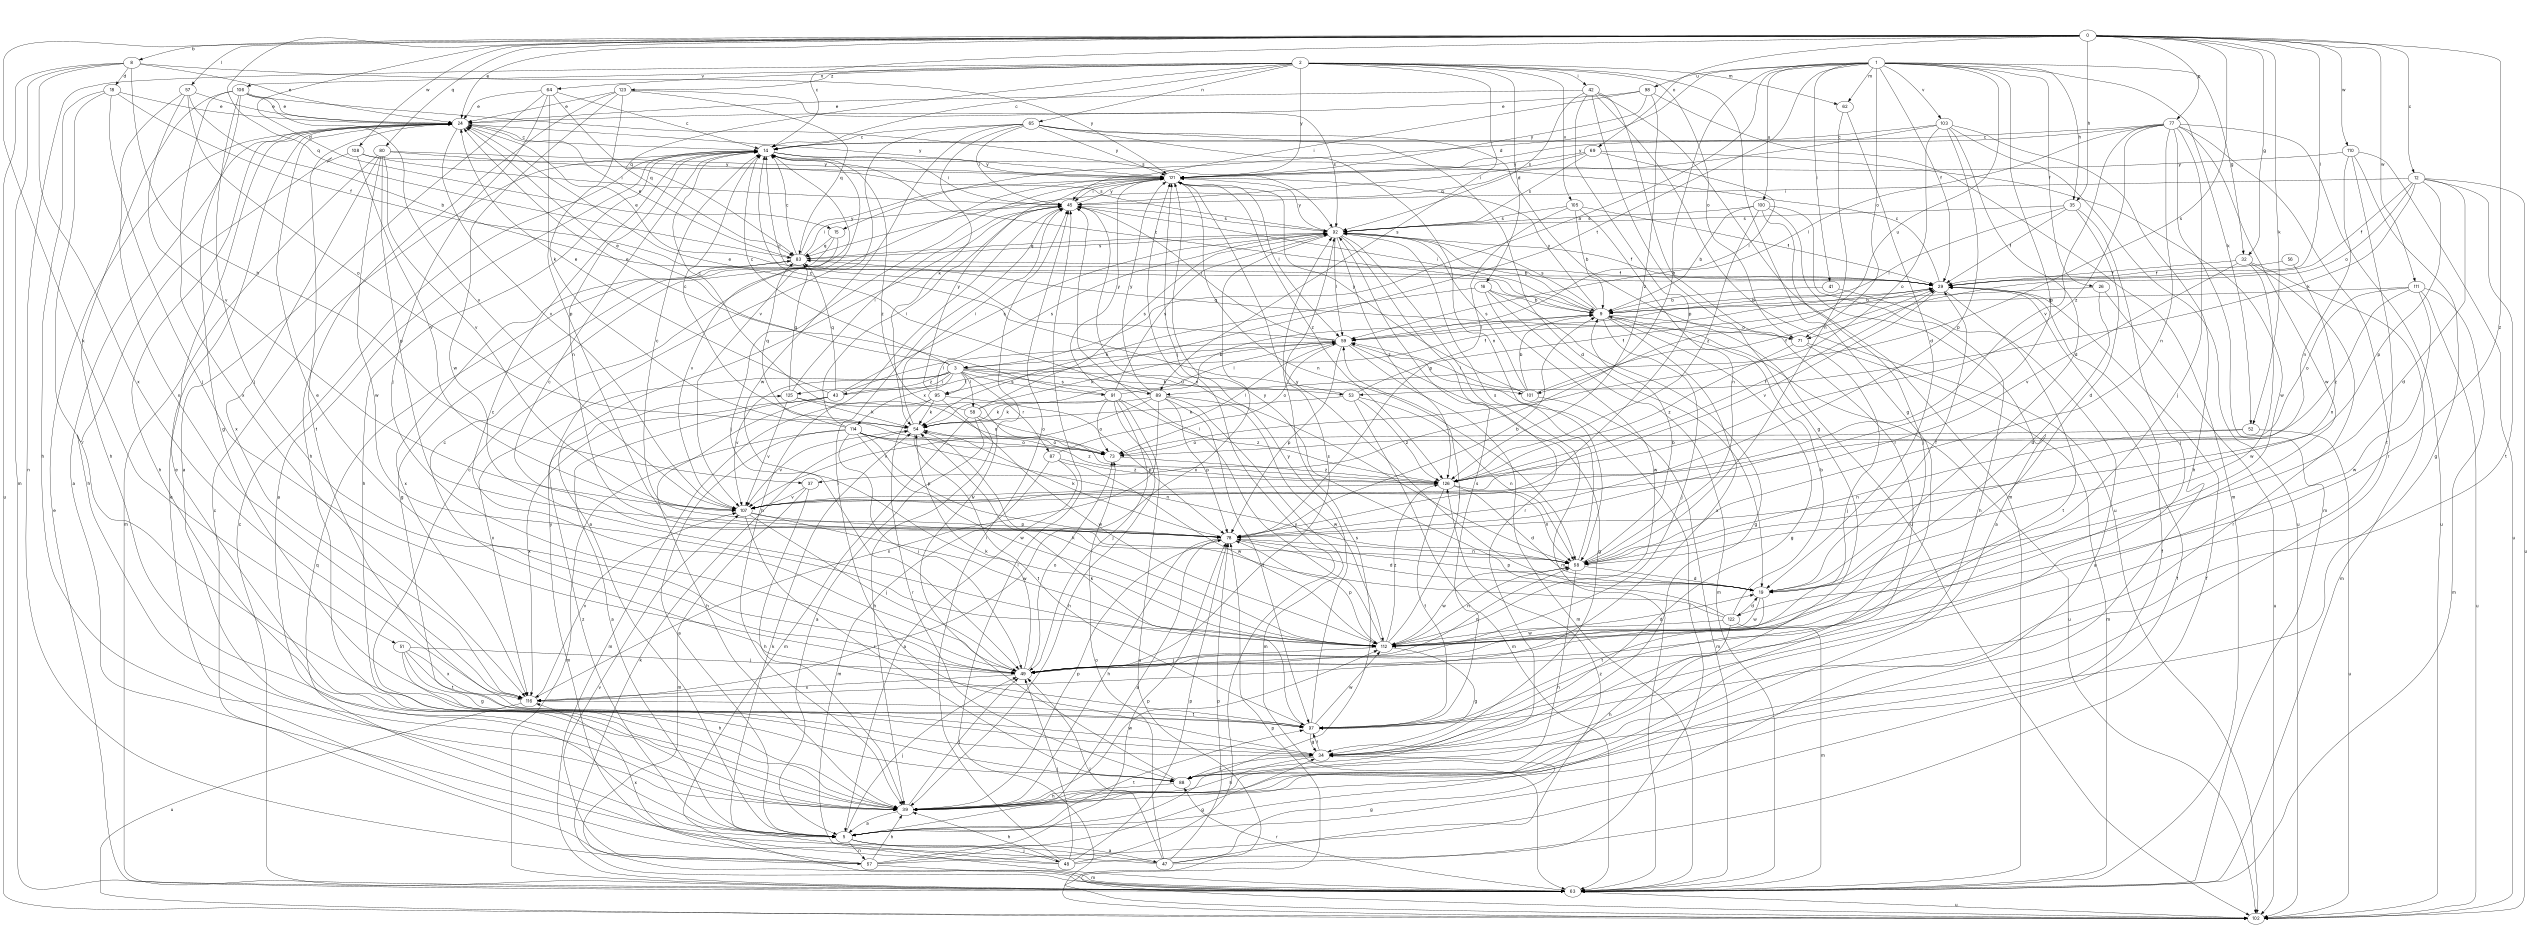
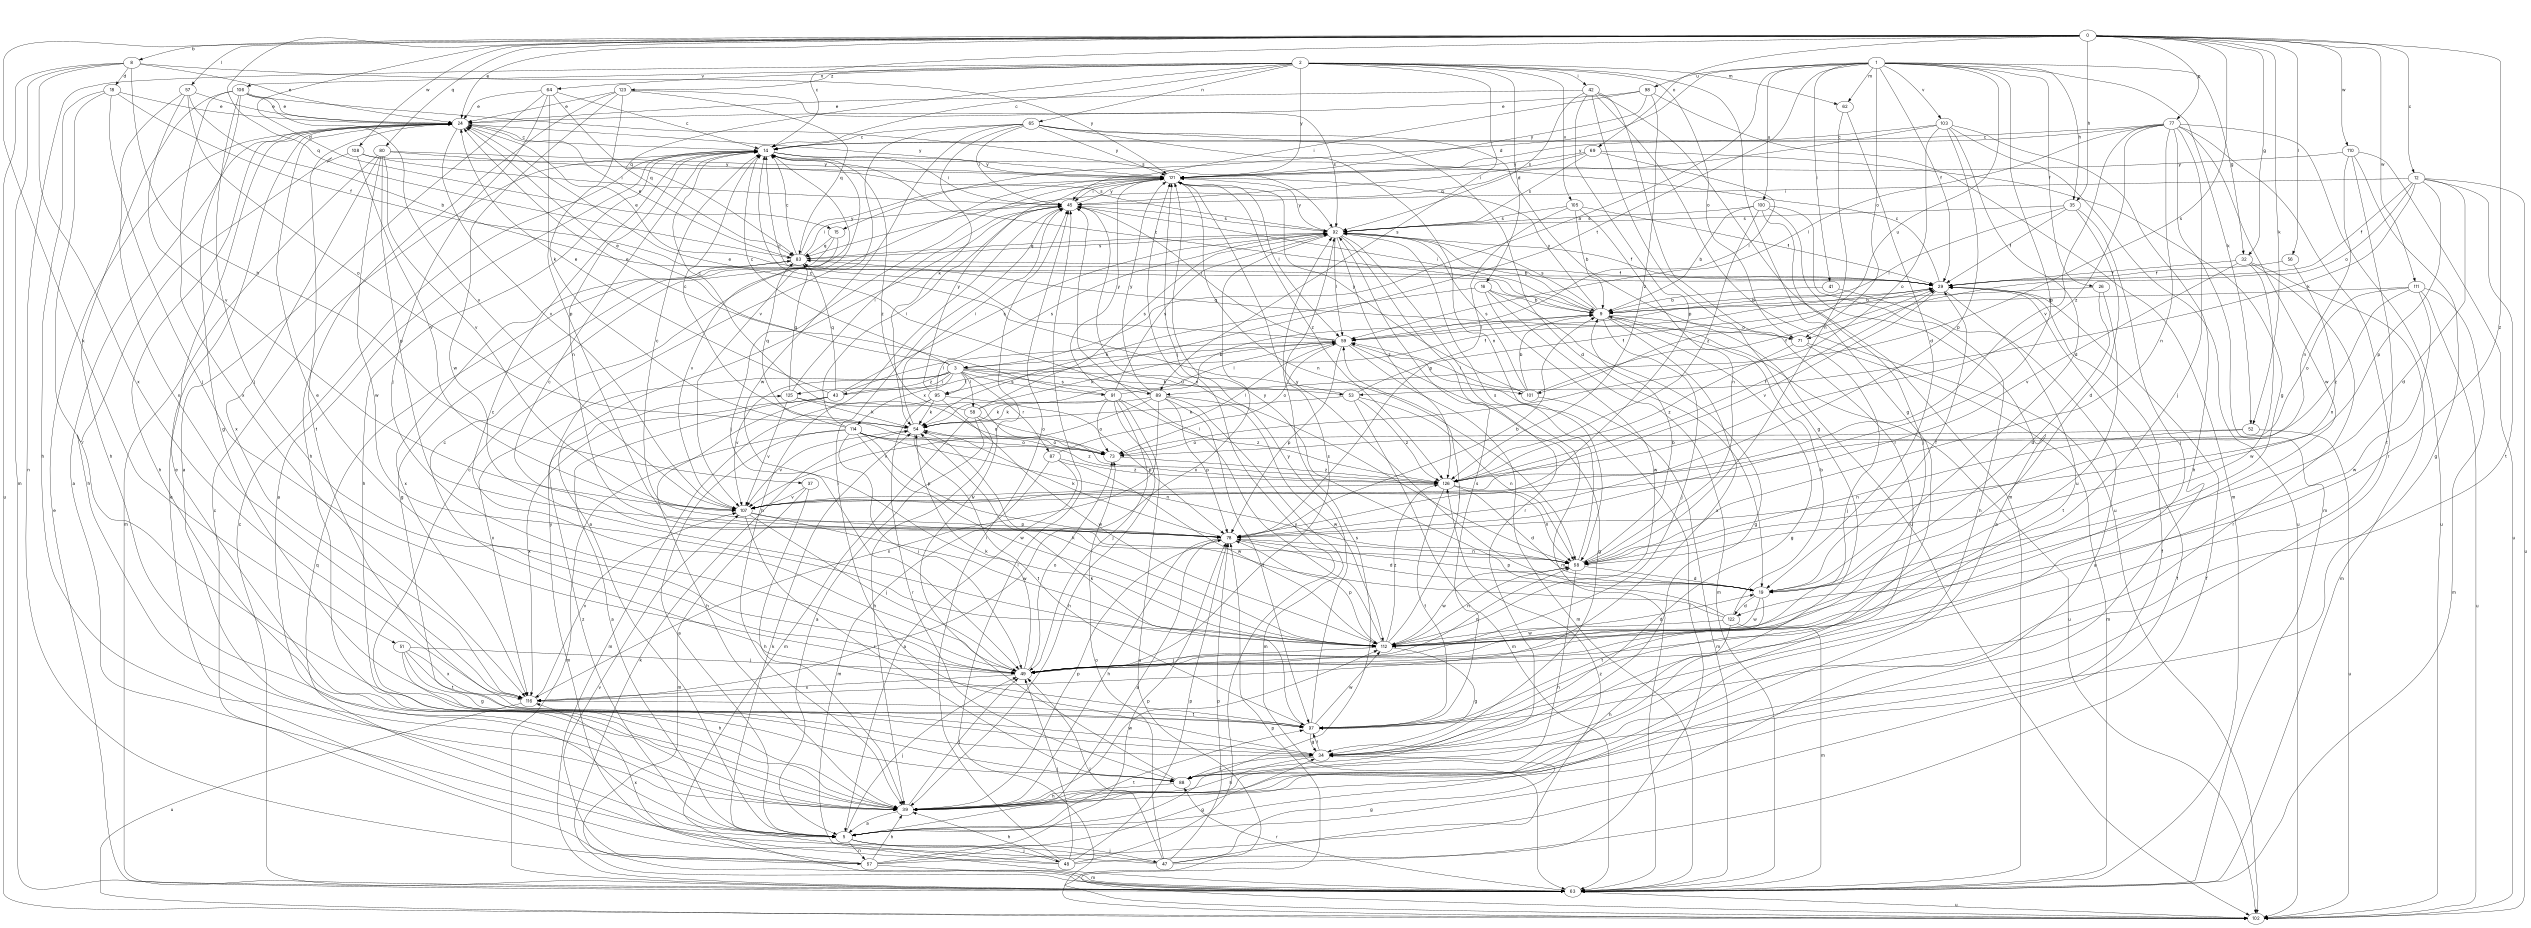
(2316, 225) -> (2294, 53)
(2282, 396) -> (2282, 396)
(1476, 423) -> none
(2274, 575) -> (1642, 639)
(1747, 608) -> (1745, 603)
(1110, 851) -> (1110, 851)
